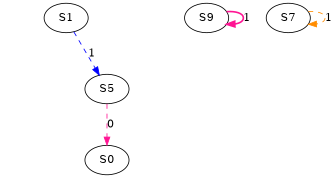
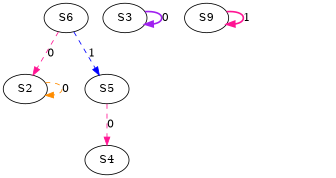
(66, 18) -> (66, 18)
none -> (125, 18)
(288, 18) -> none
none -> (25, 89)
(107, 160) -> (107, 160)
